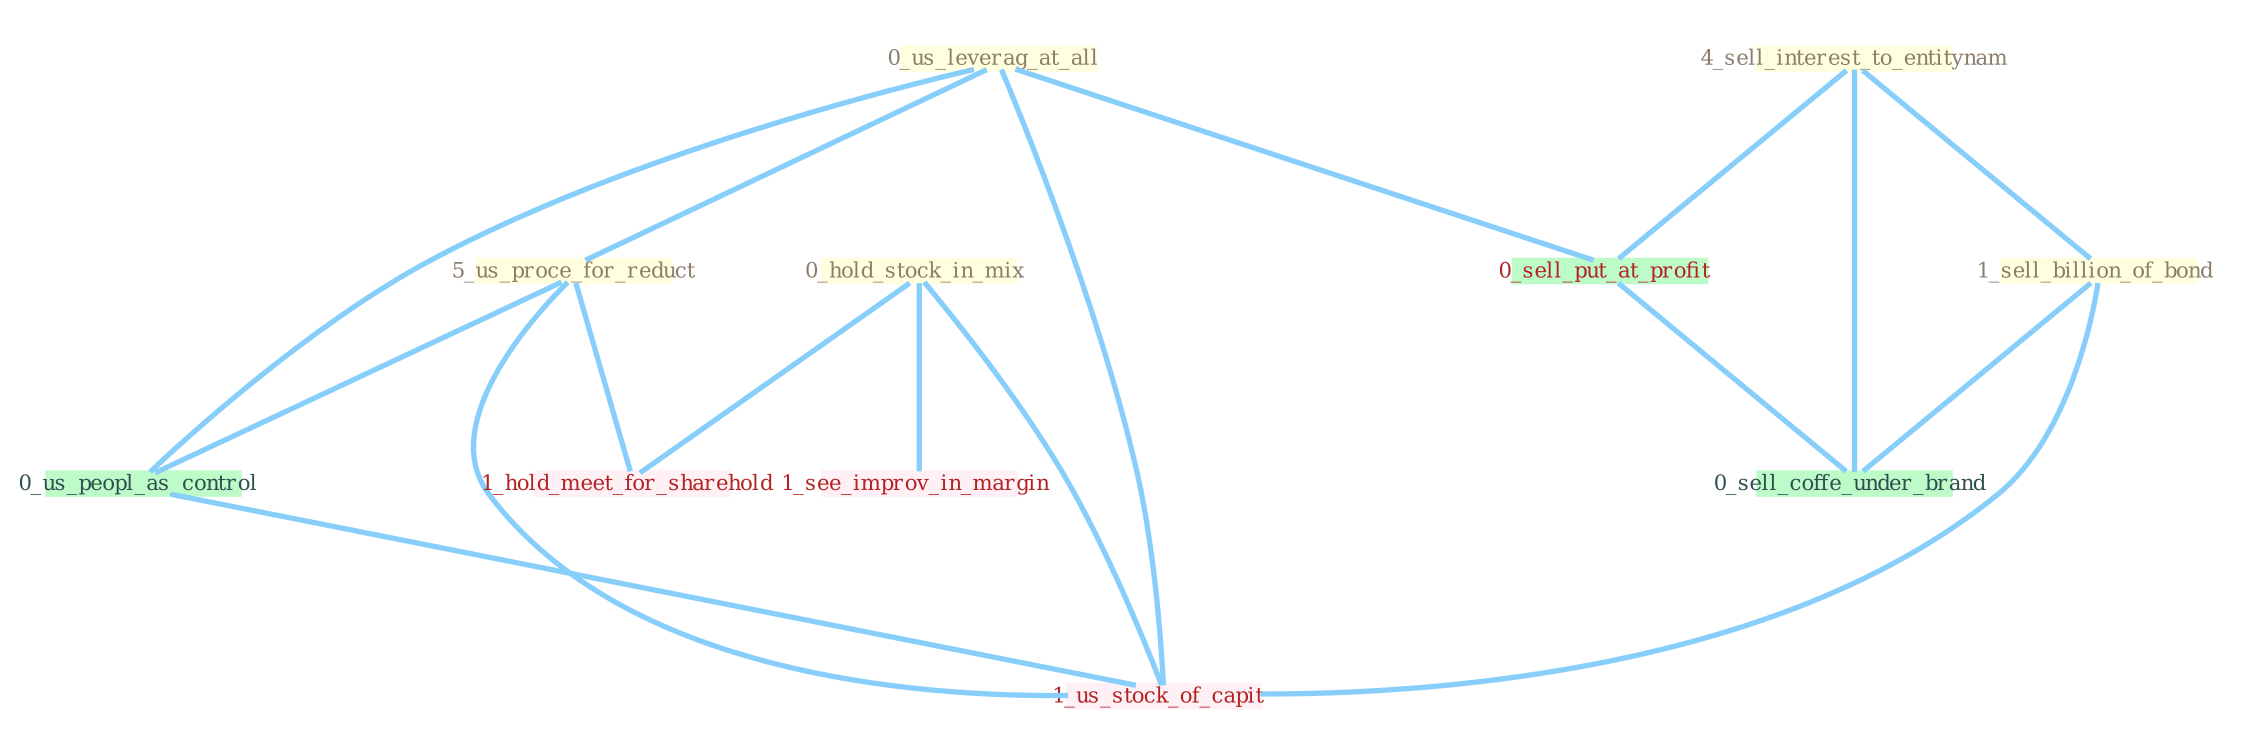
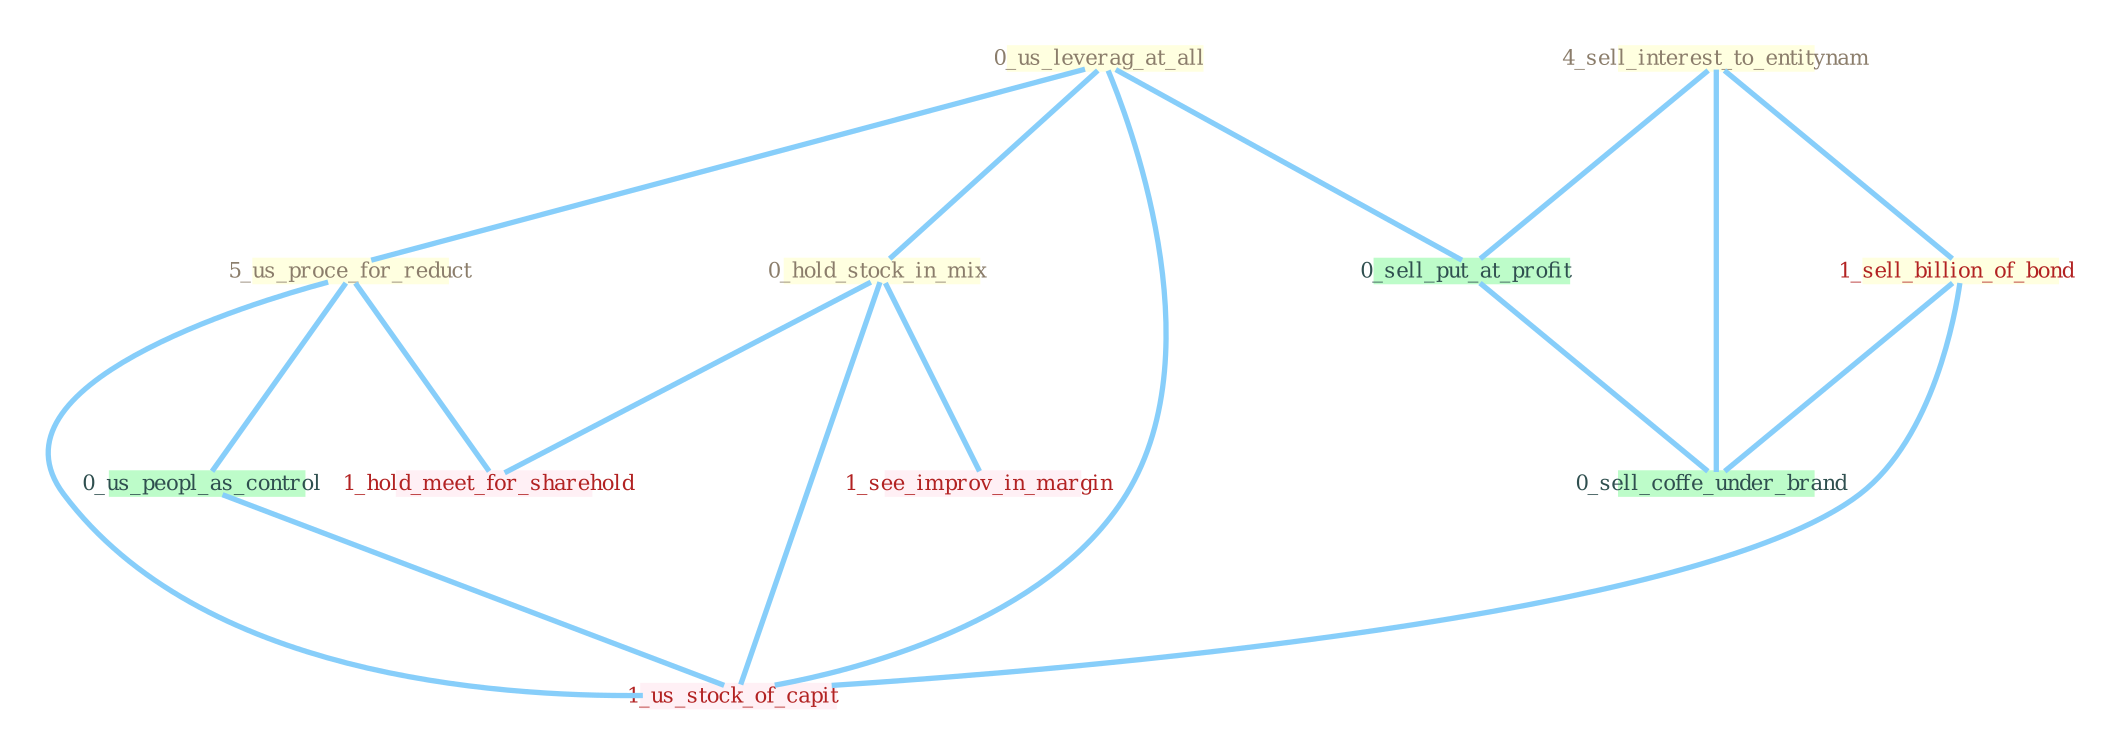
(532, 212) -> (994, 165)
(1610, 271) -> (1472, 271)
(2099, 271) -> (1961, 271)
